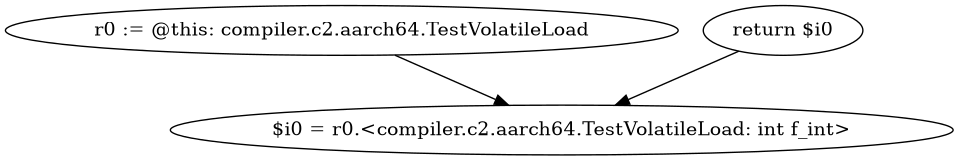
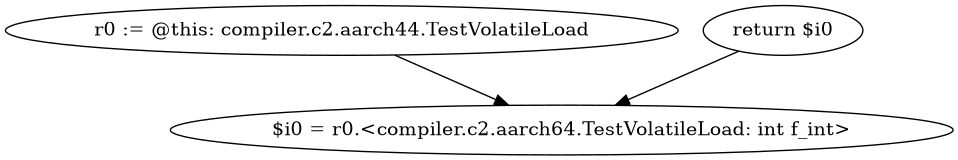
(342, 30) -> (342, 30)
